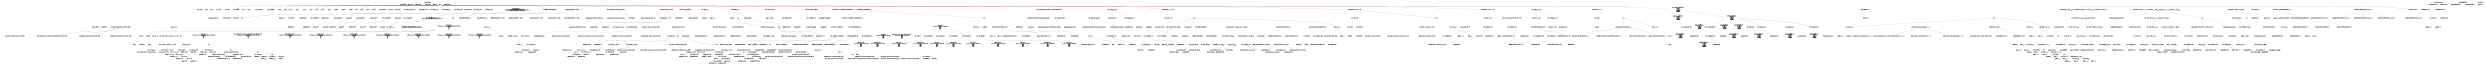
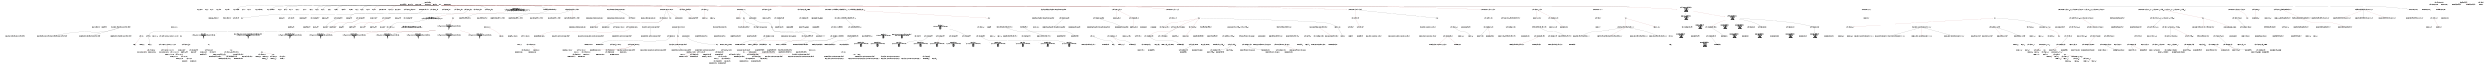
(1174, 52) -> none
